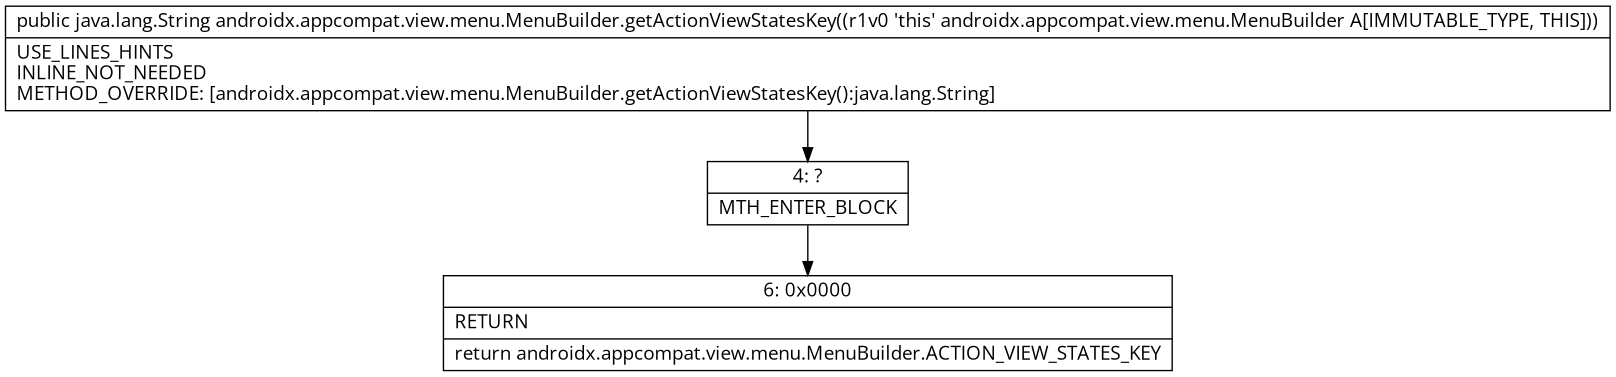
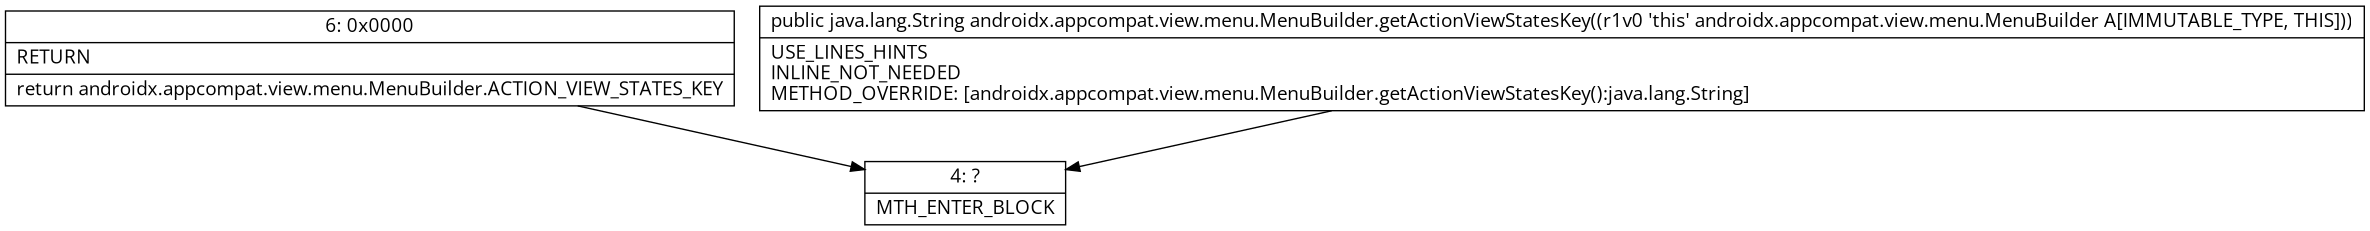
(808, 243) -> (714, 136)
